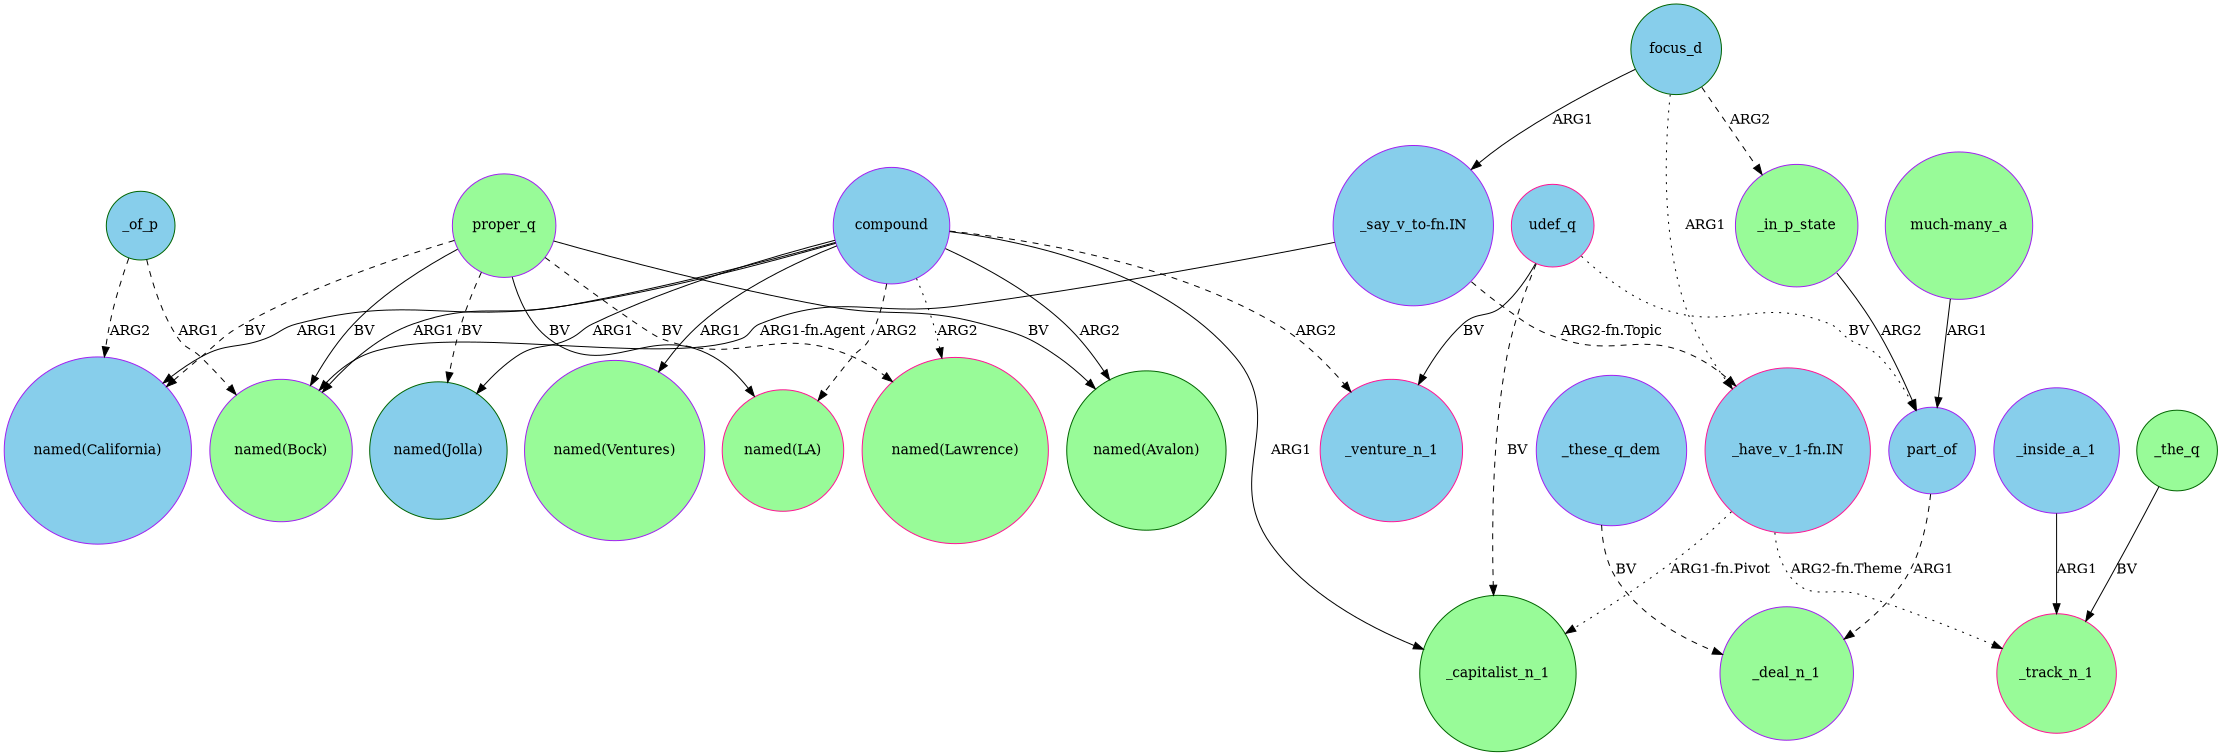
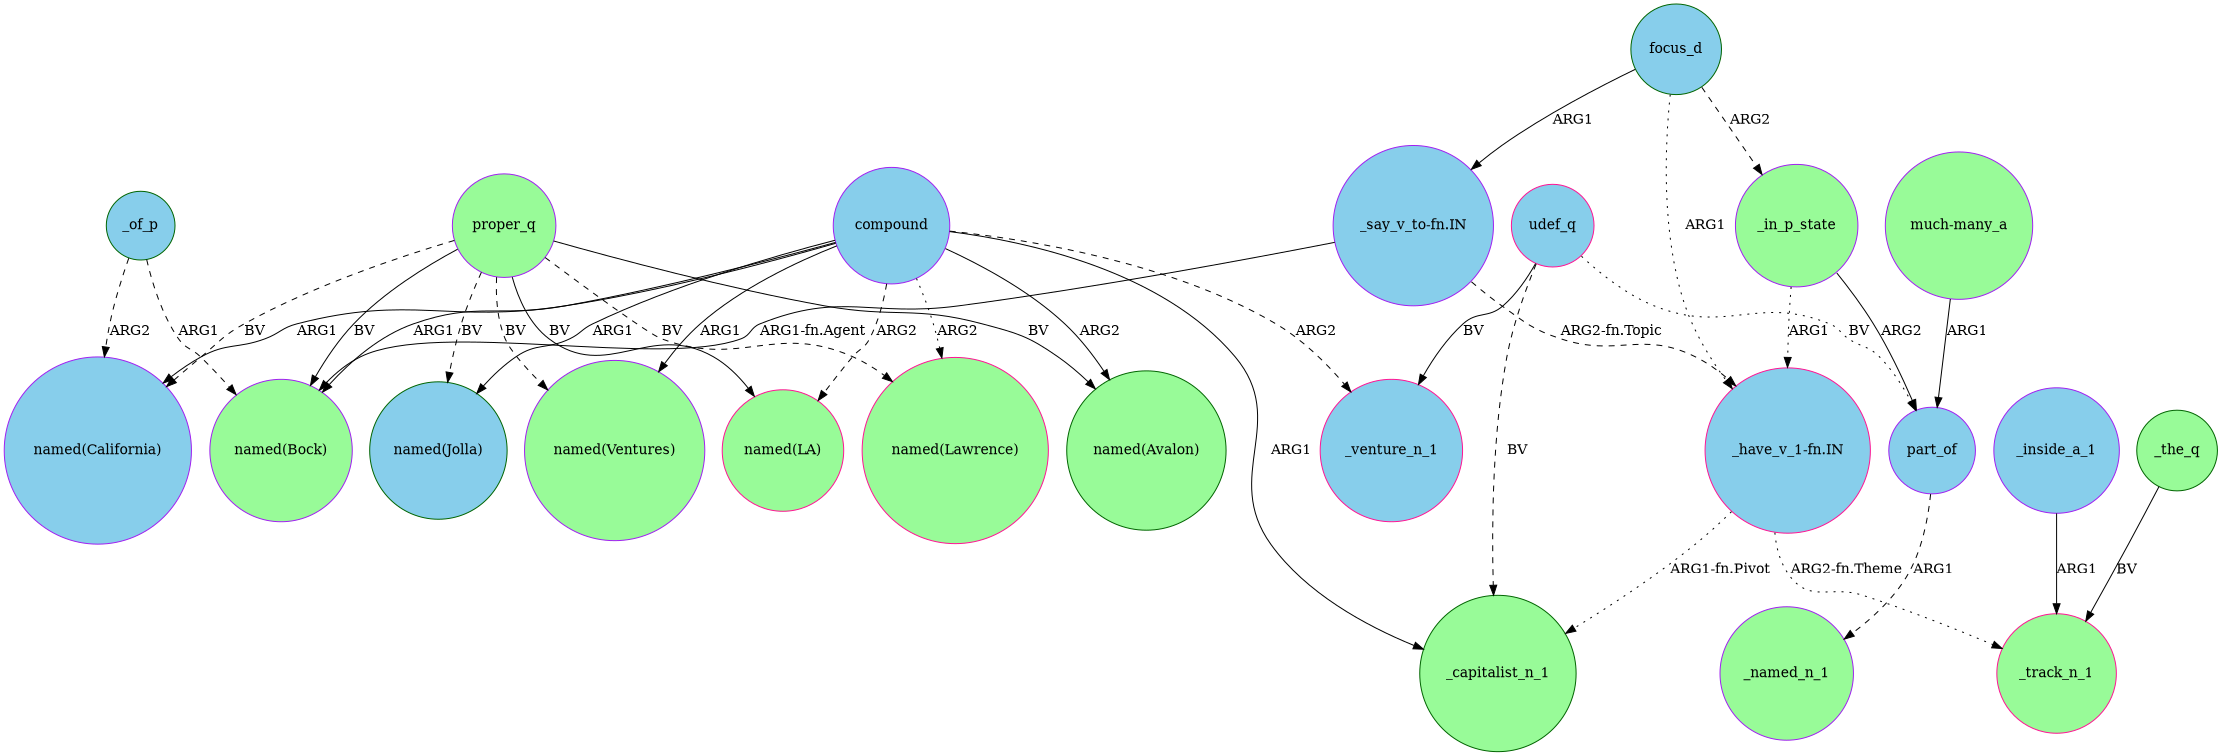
none -> (1789, 322)
none -> (504, 336)
(1611, 451) -> none
(1787, 673) -> (1787, 673)
